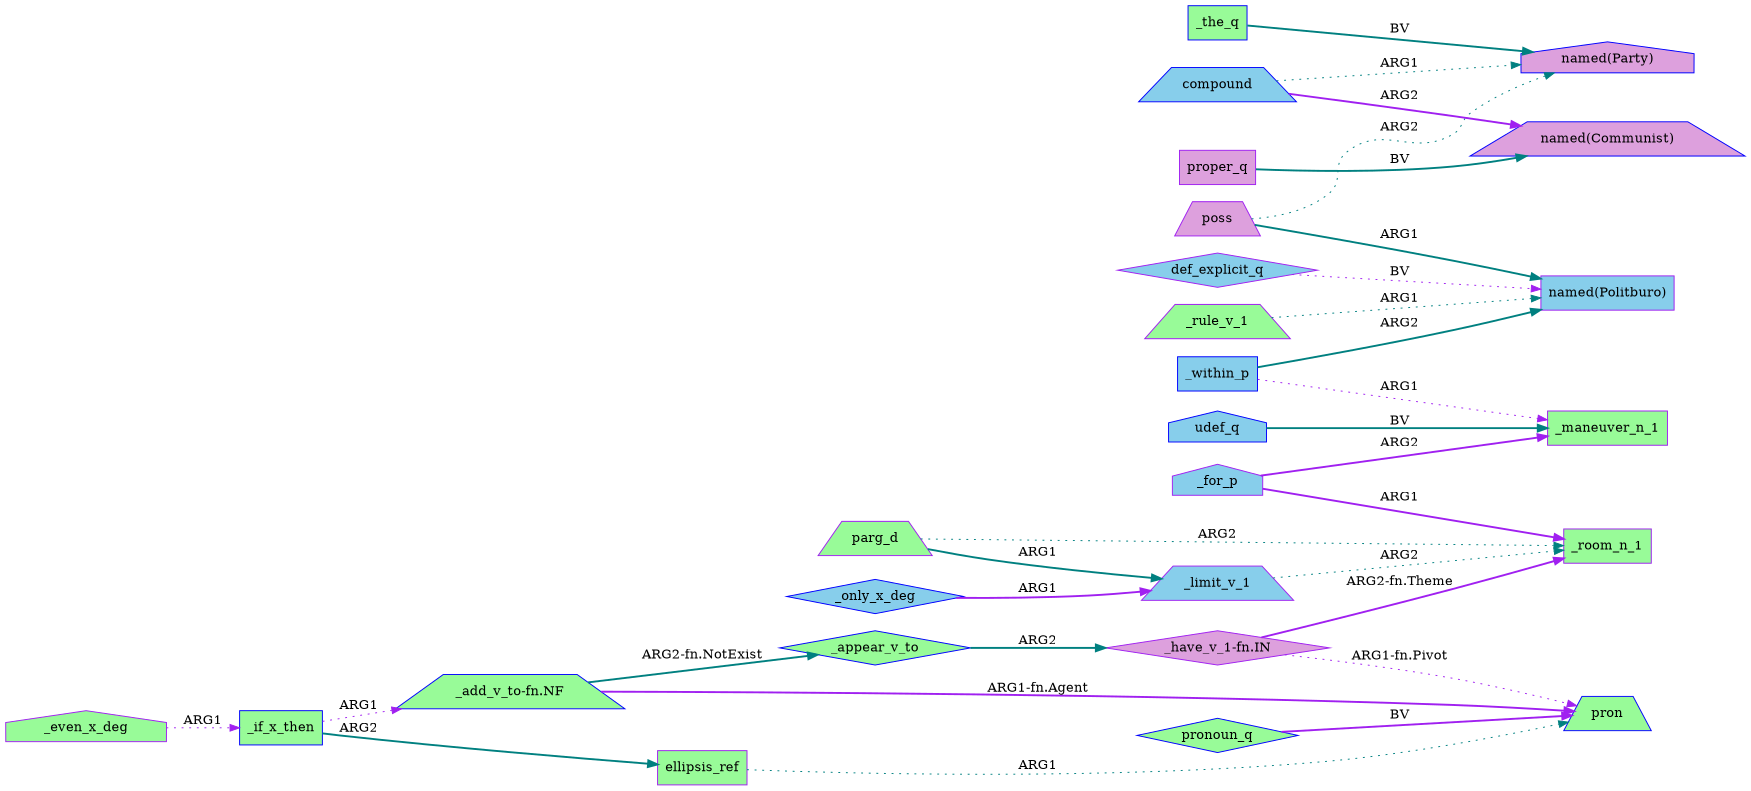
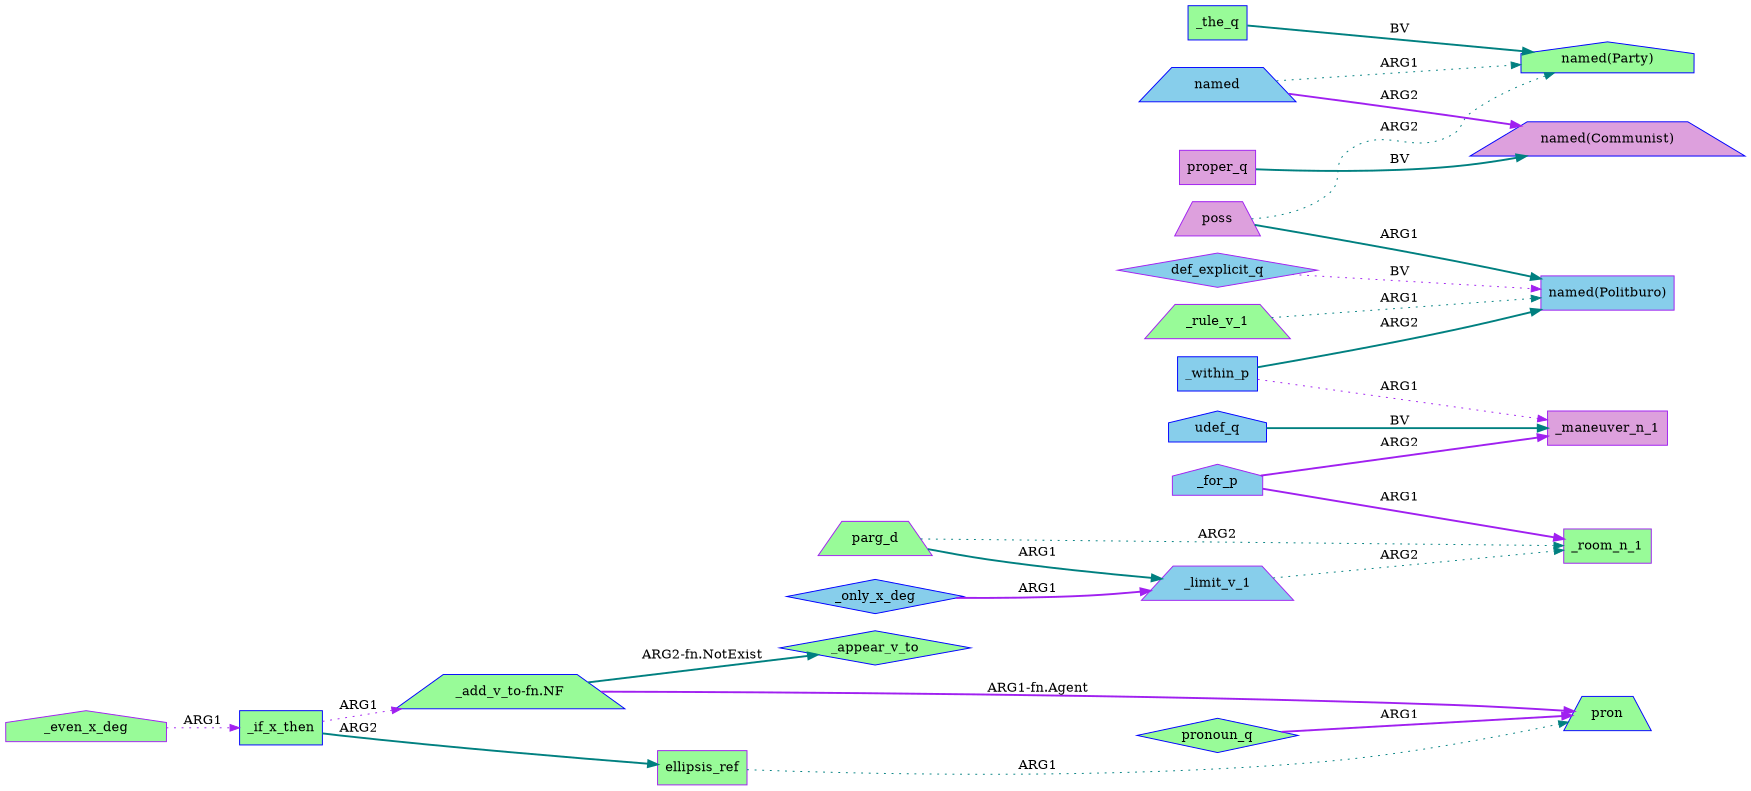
(1607, 59) -> (1607, 59)
(1218, 85) -> (1218, 85)
(1607, 428) -> (1607, 428)
(1218, 648) -> none
(1400, 715) -> (1400, 715)
